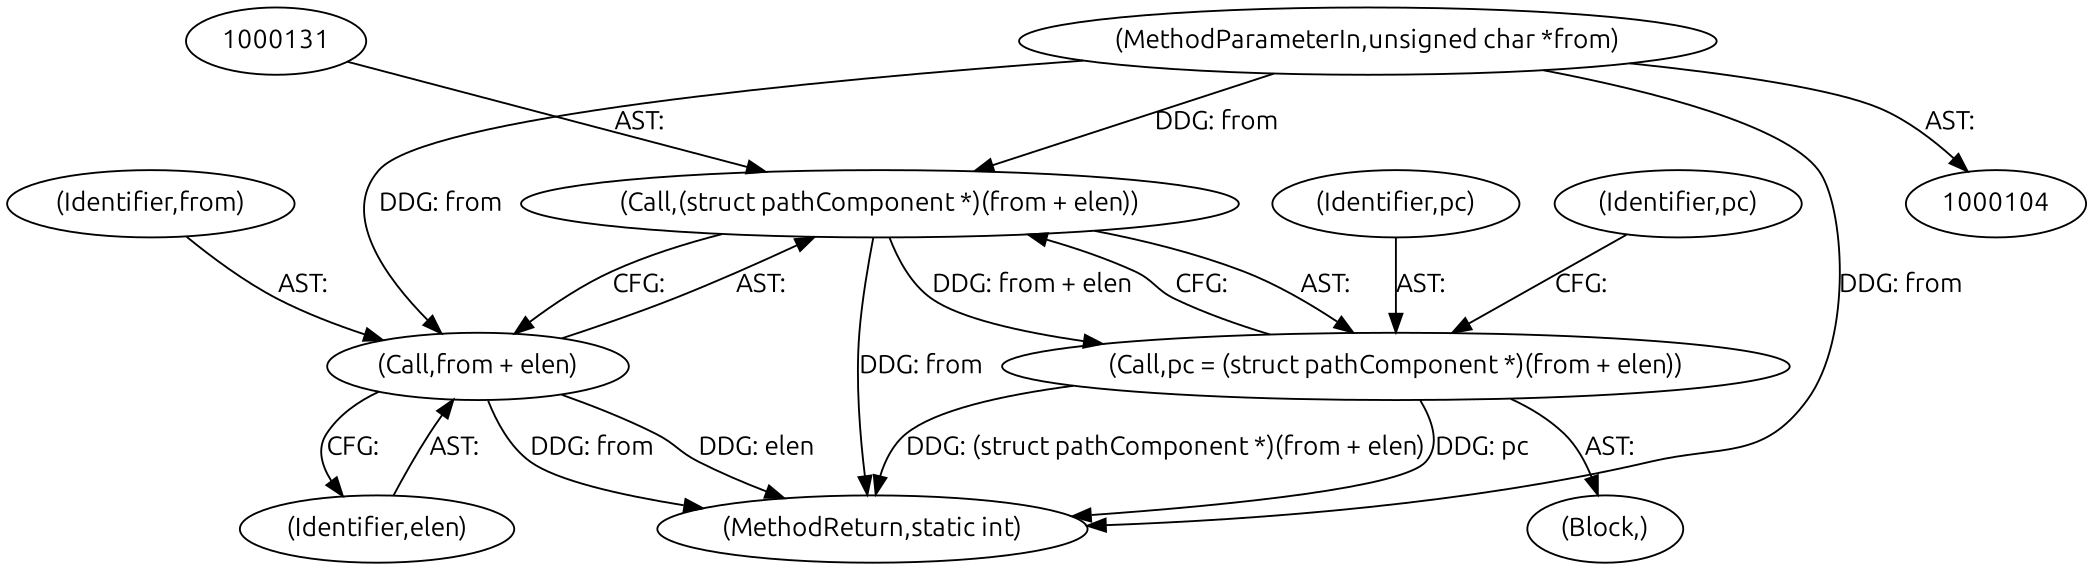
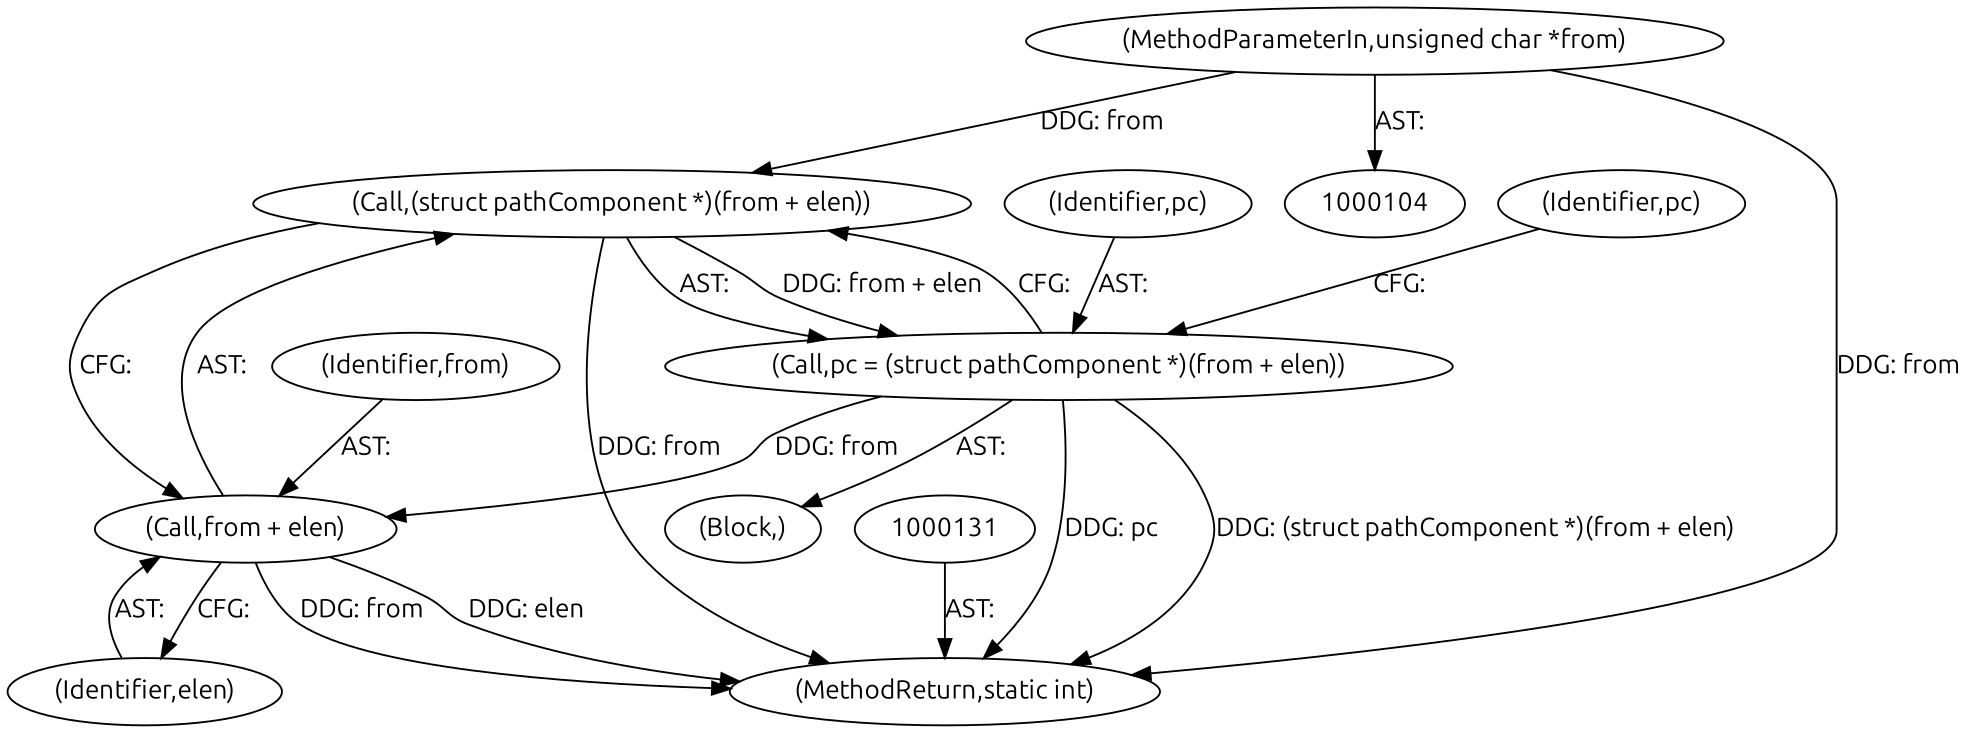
(640, 104) -> (652, 484)
(527, 109) -> (945, 601)
